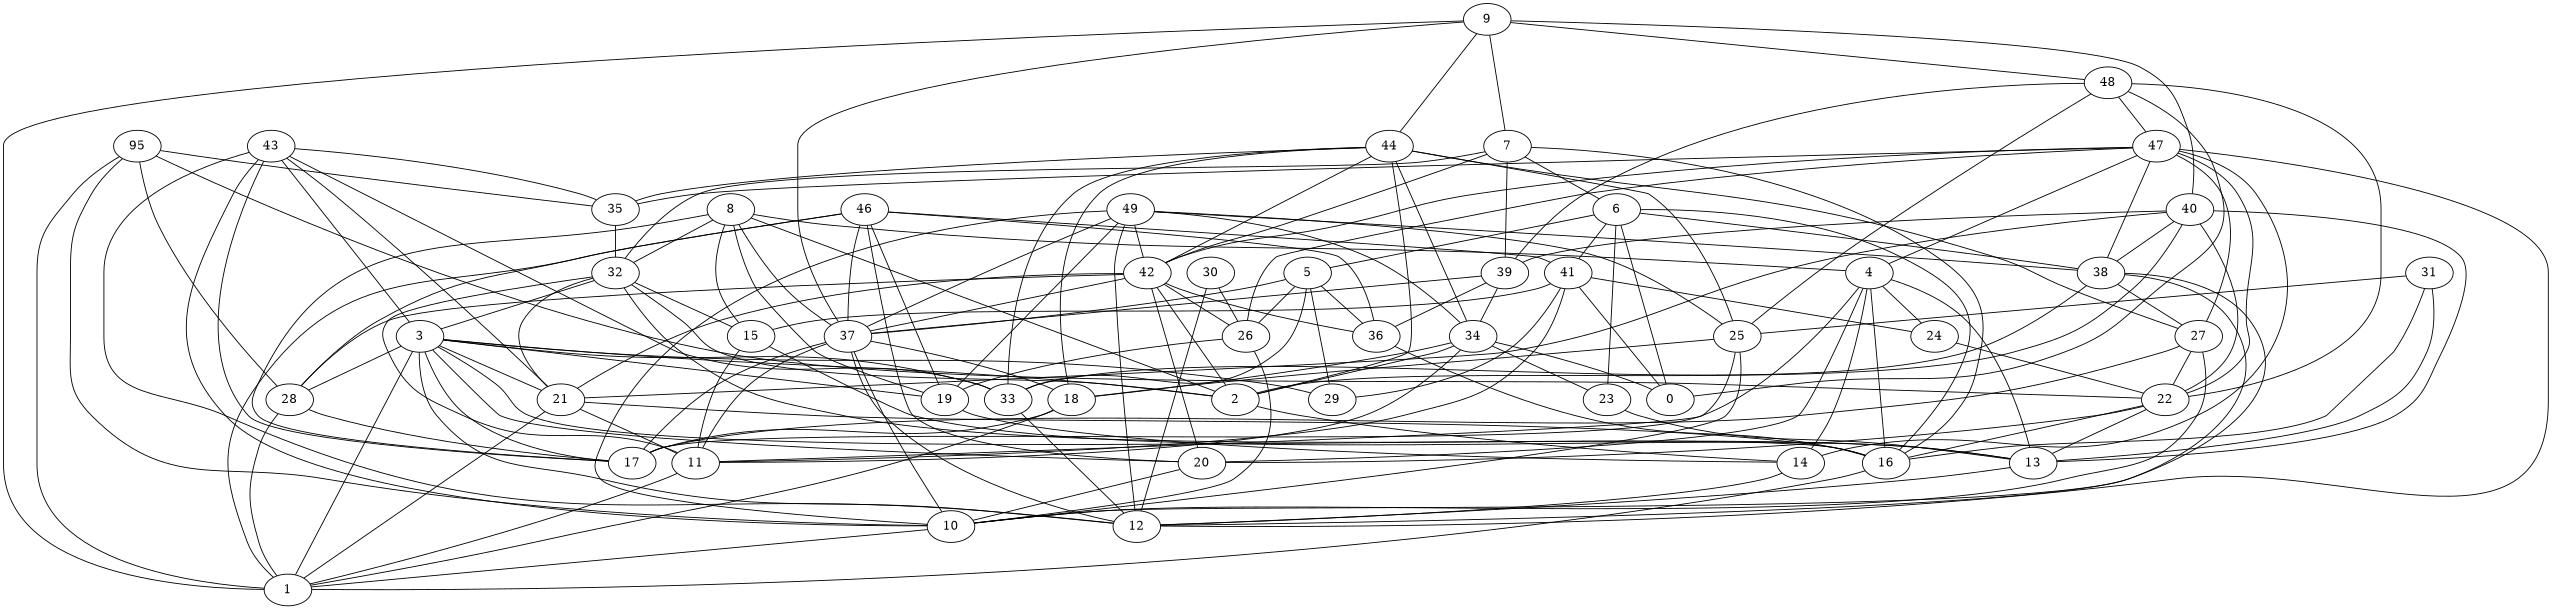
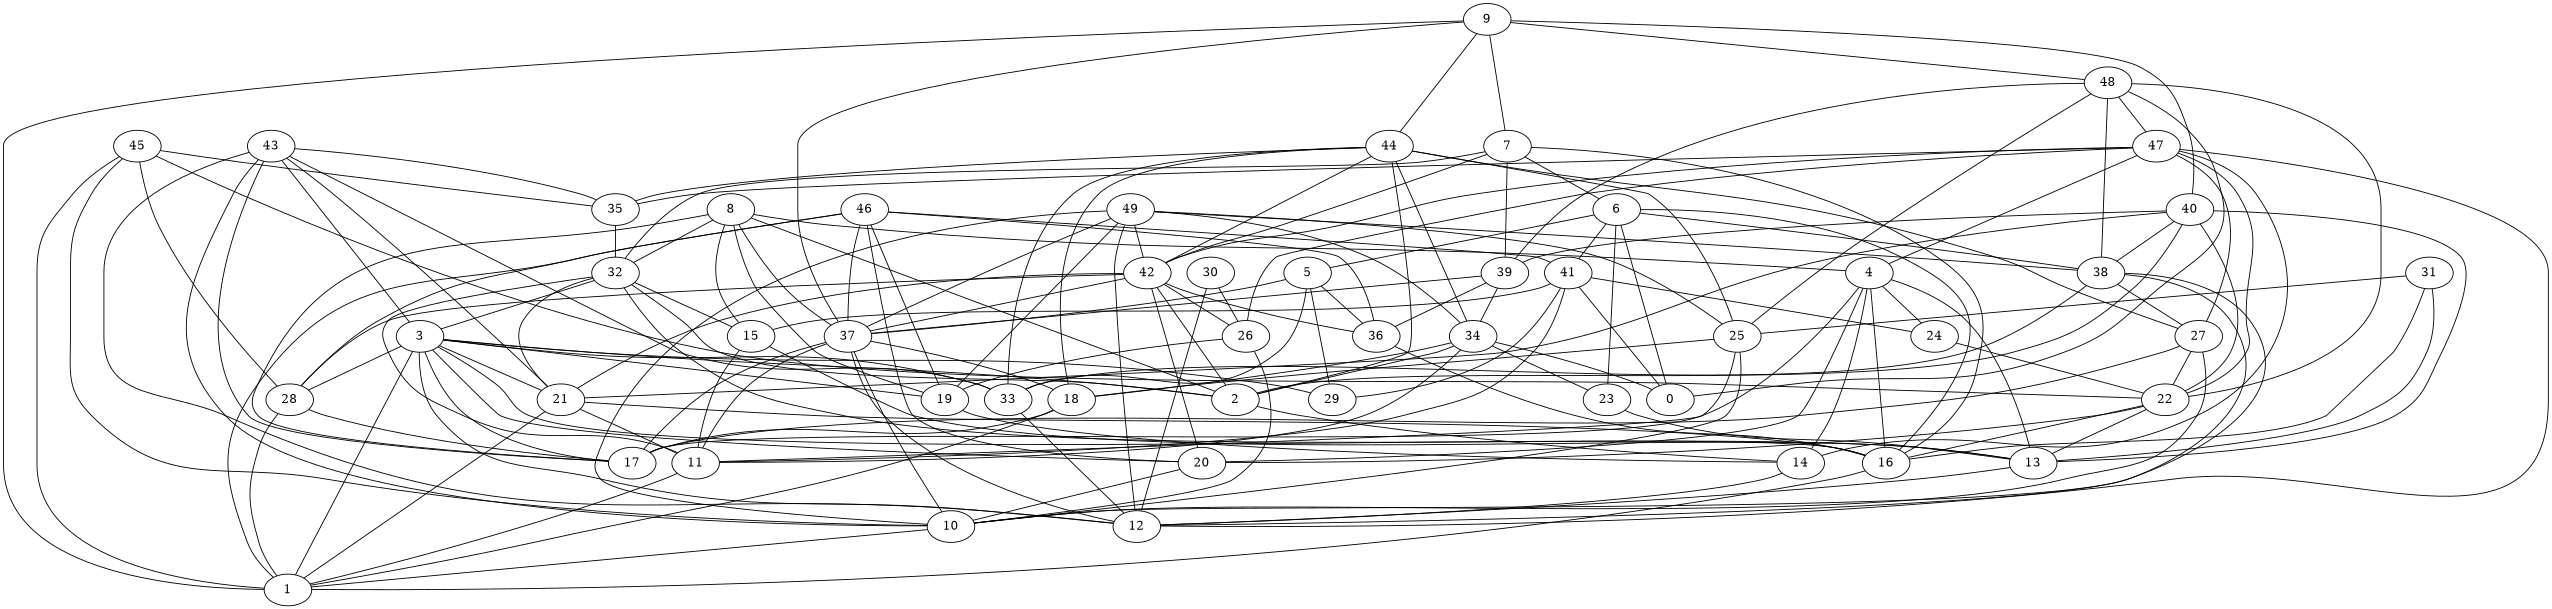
(137, 146) -> (137, 146)
(2131, 205) -> (2105, 178)
(1277, 305) -> none
